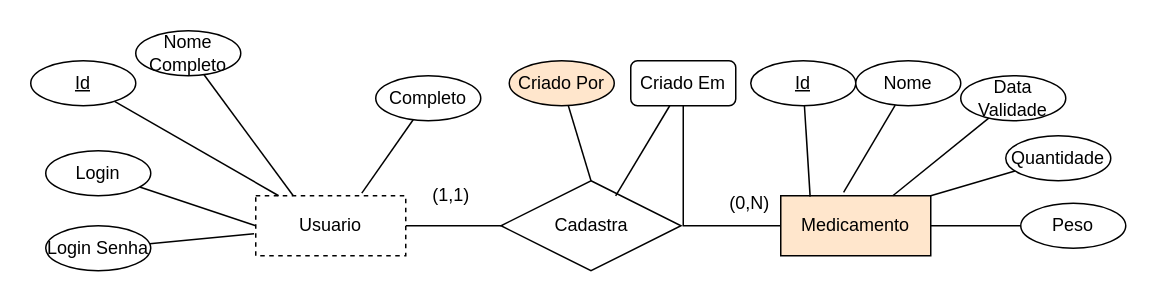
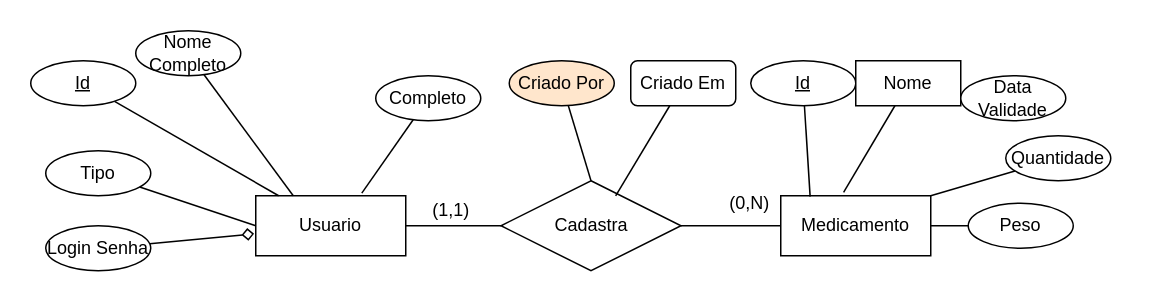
(908, 83) -> (908, 83)
(941, 157) -> none
(683, 167) -> (683, 226)
(98, 173) -> (98, 173)
(451, 196) -> (451, 211)
(331, 226) -> (331, 226)
(856, 226) -> (856, 226)
(1073, 226) -> (1021, 226)
(247, 234) -> (242, 235)
